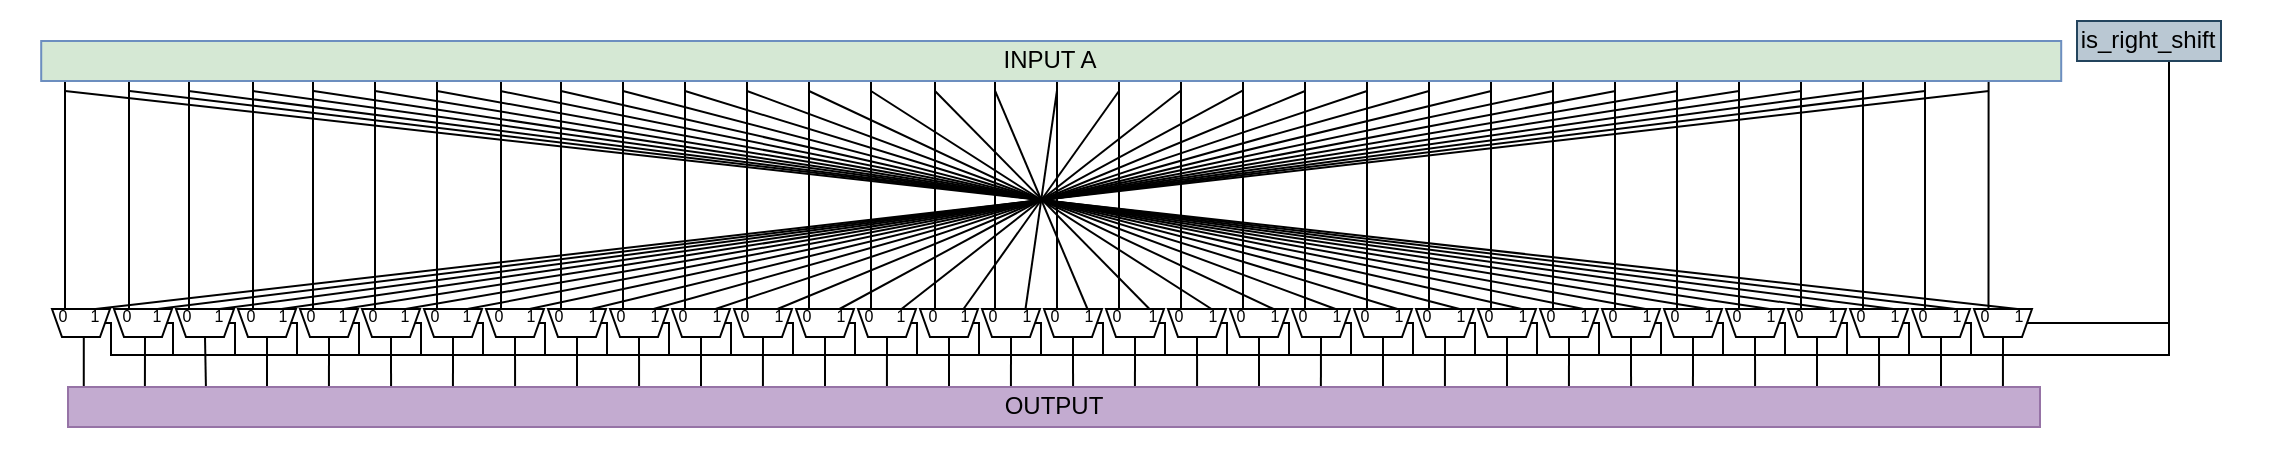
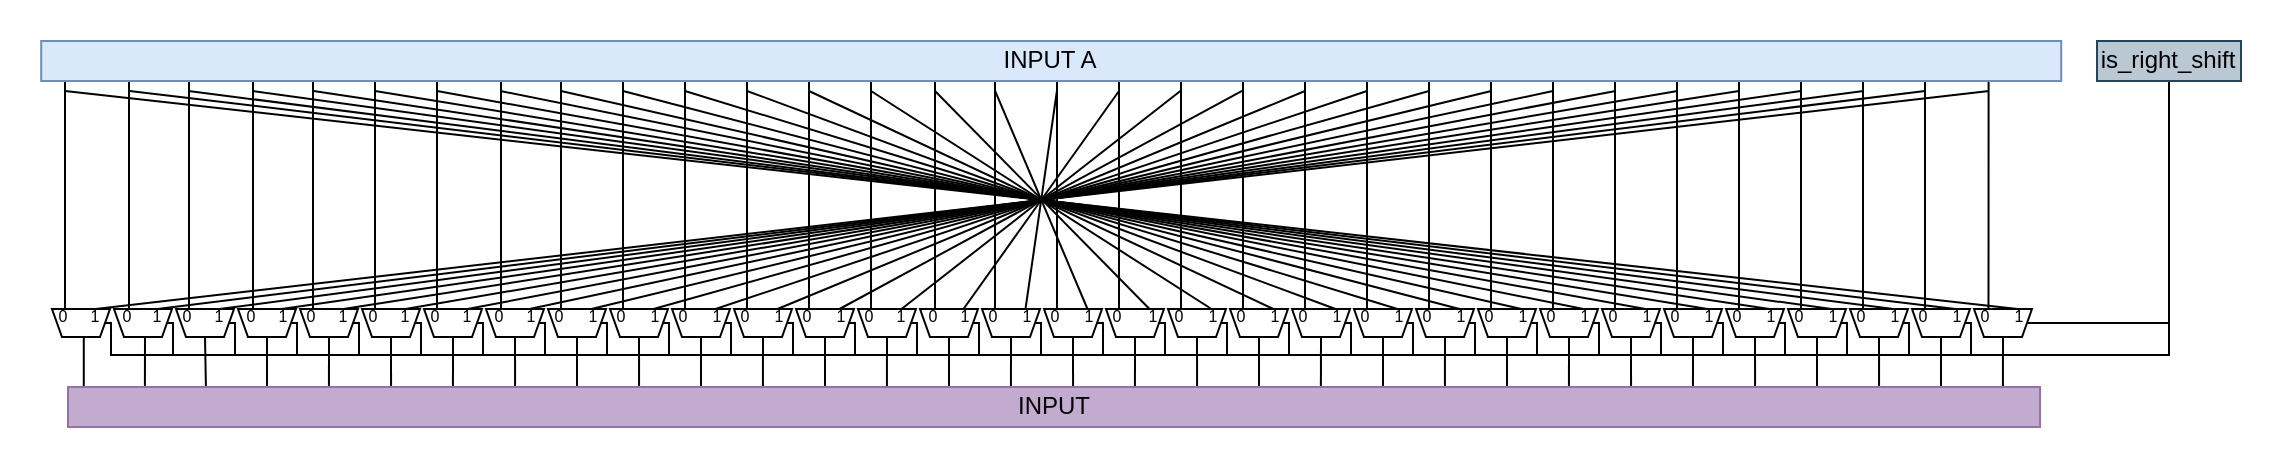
(2149, 41) -> (2169, 61)
(1051, 61) -> (1051, 61)
(1055, 407) -> (1055, 407)
